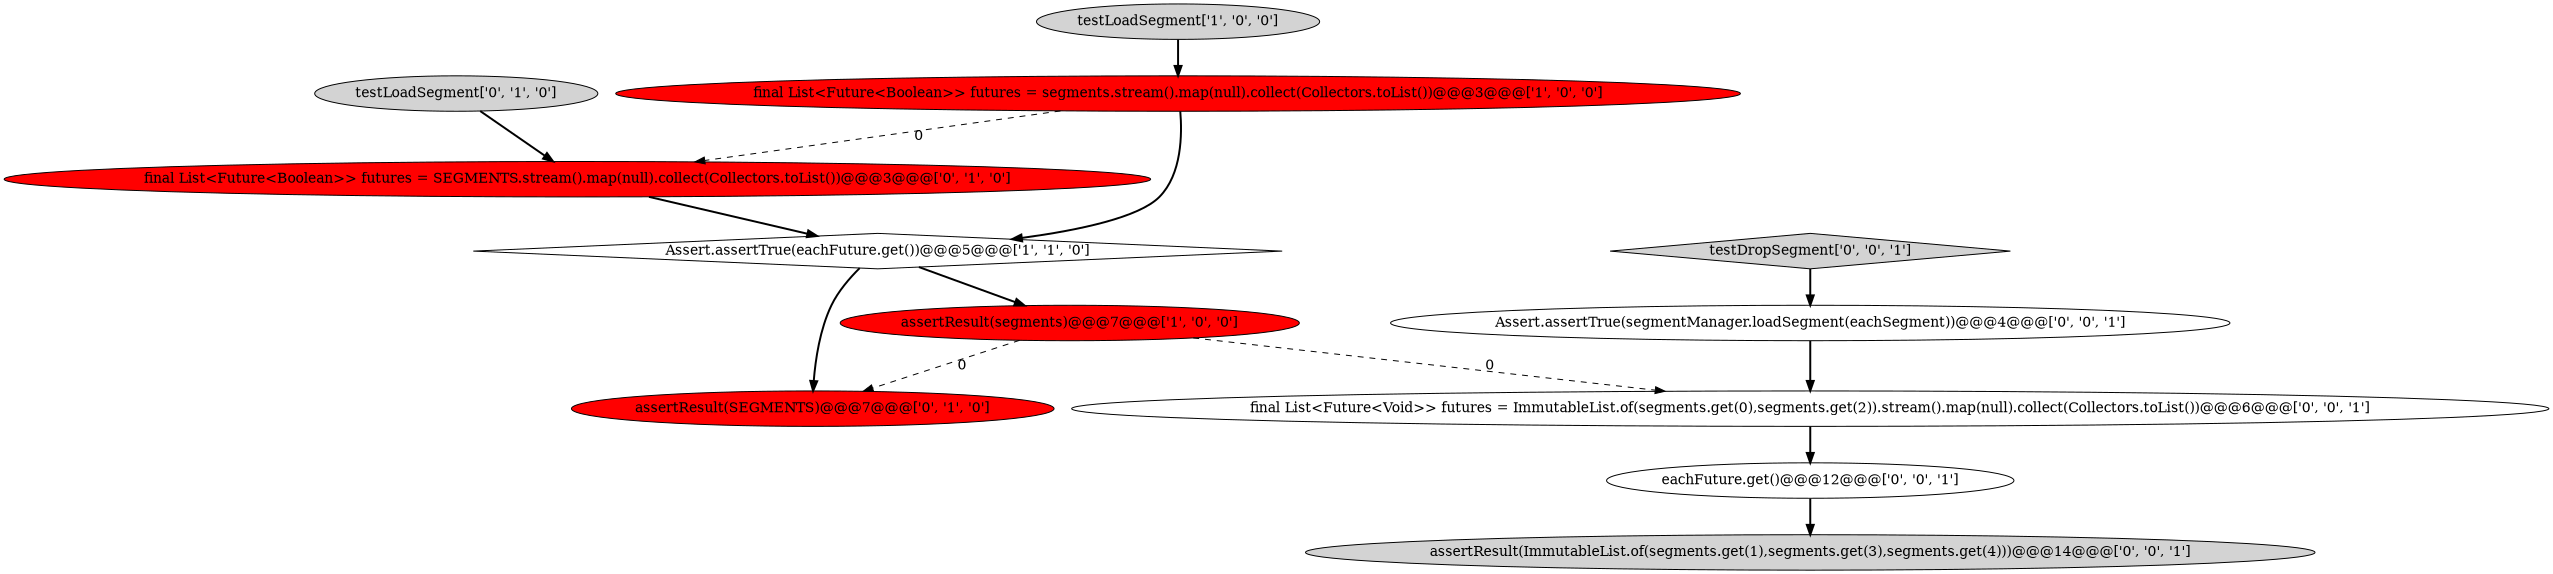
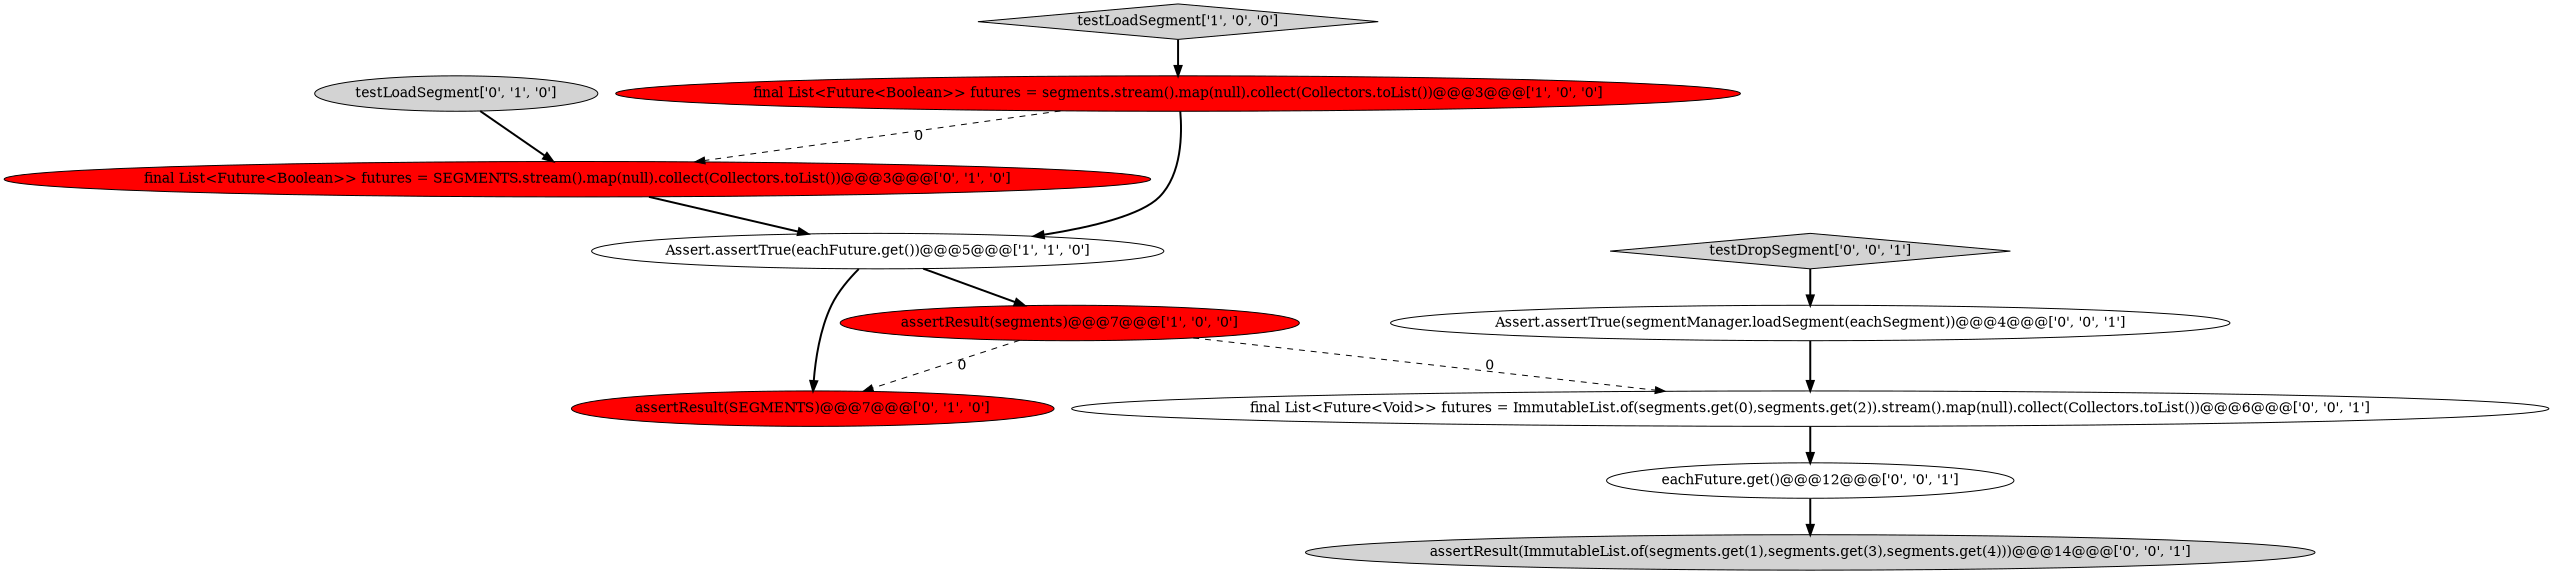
(1178, 22) -> (1178, 22)
(878, 251) -> (878, 251)
